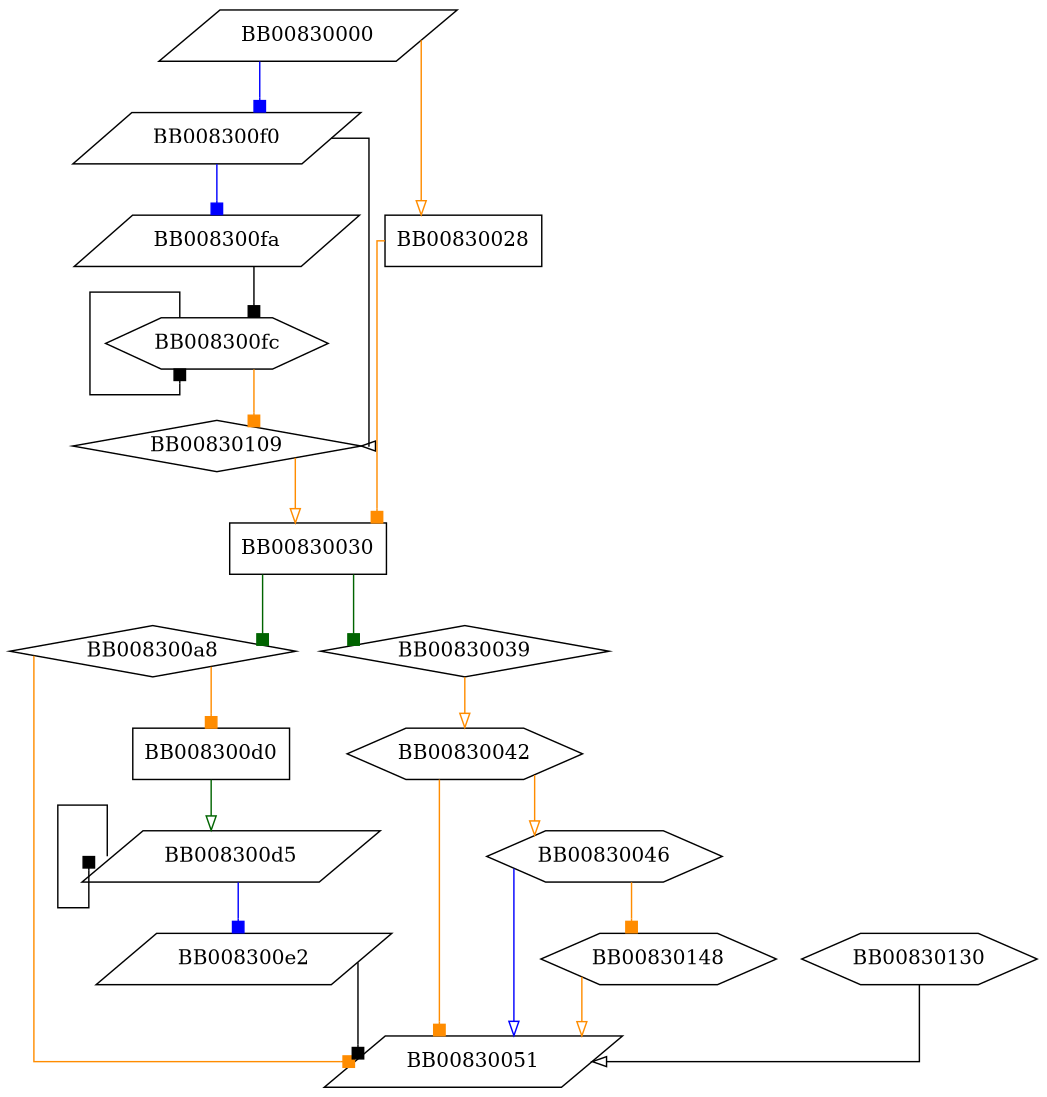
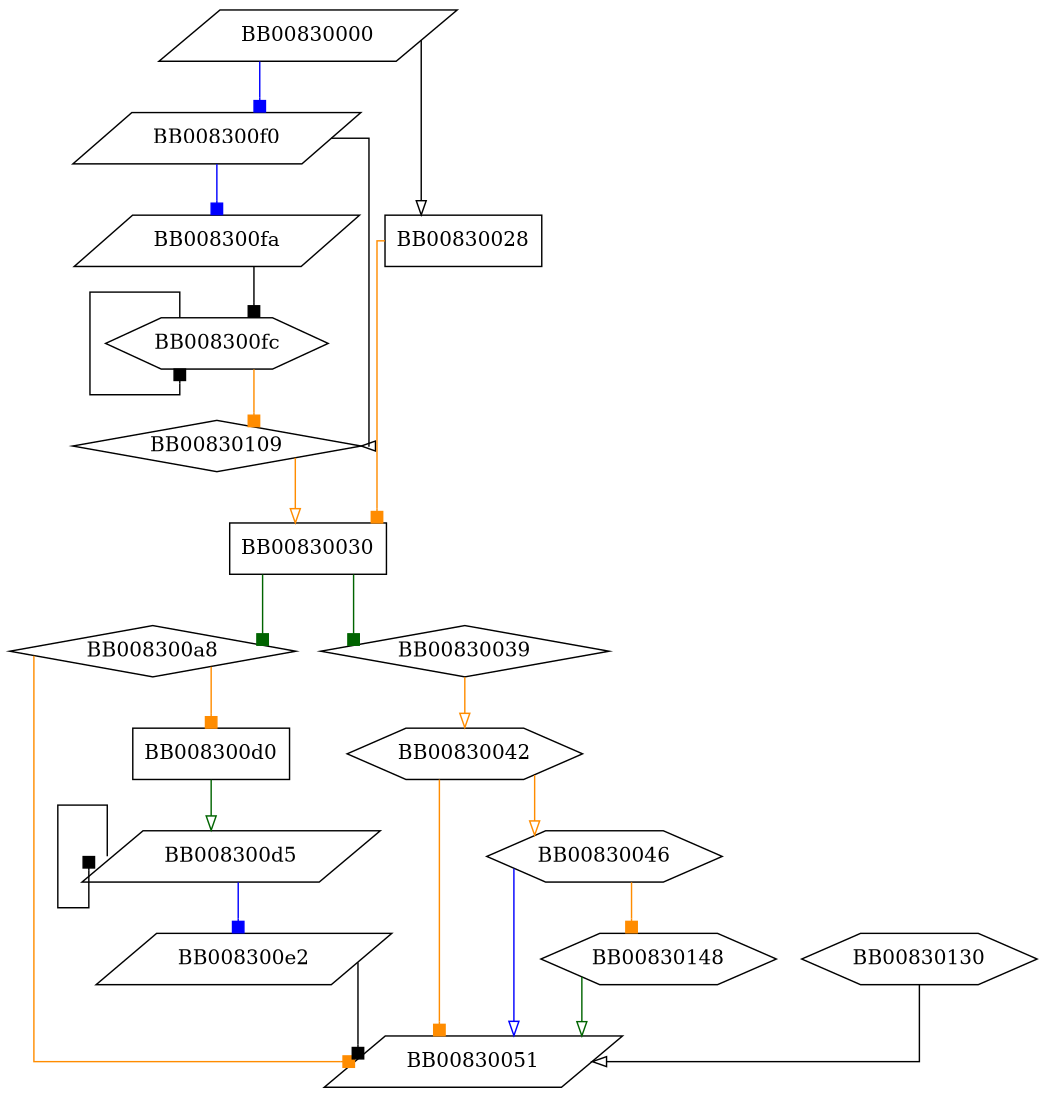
(421, 120) -> (421, 120)
(582, 999) -> (582, 999)
